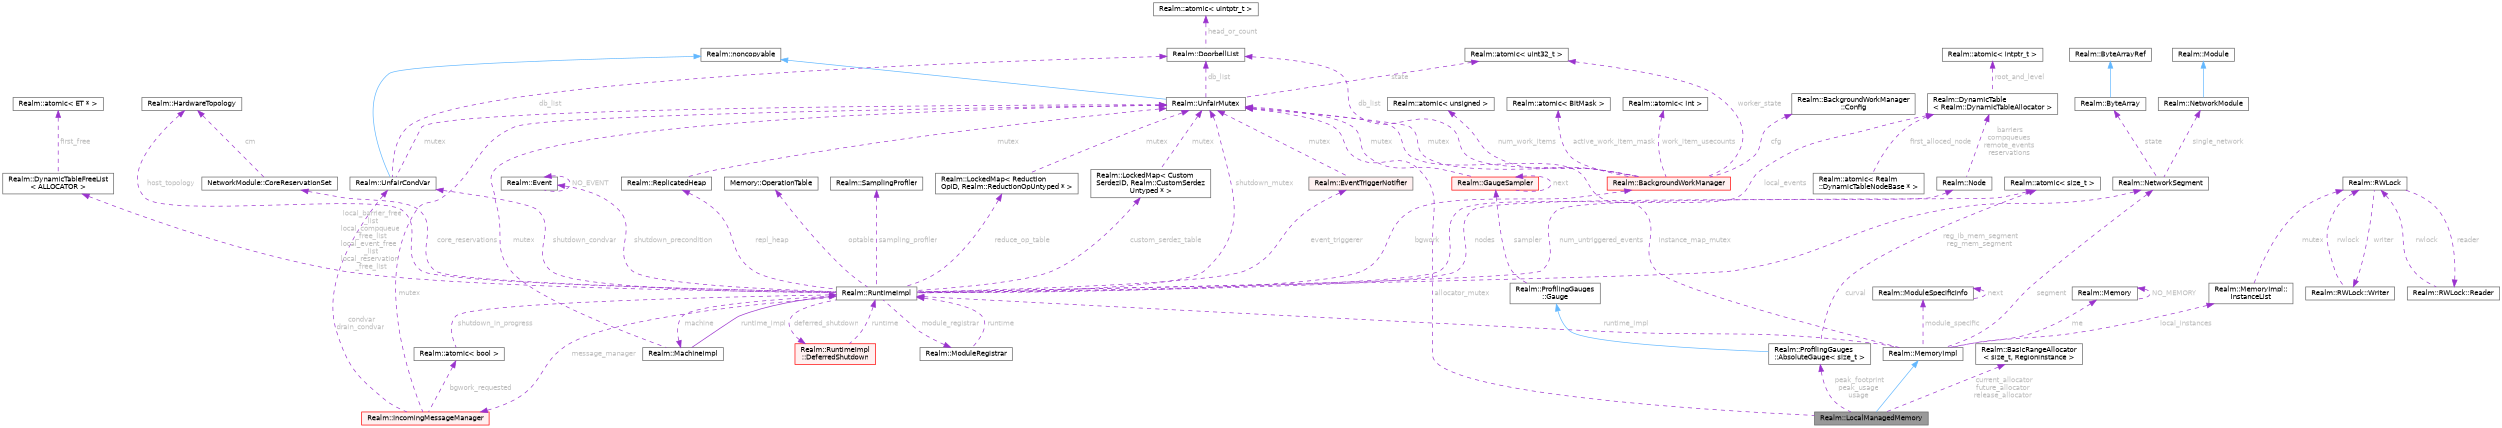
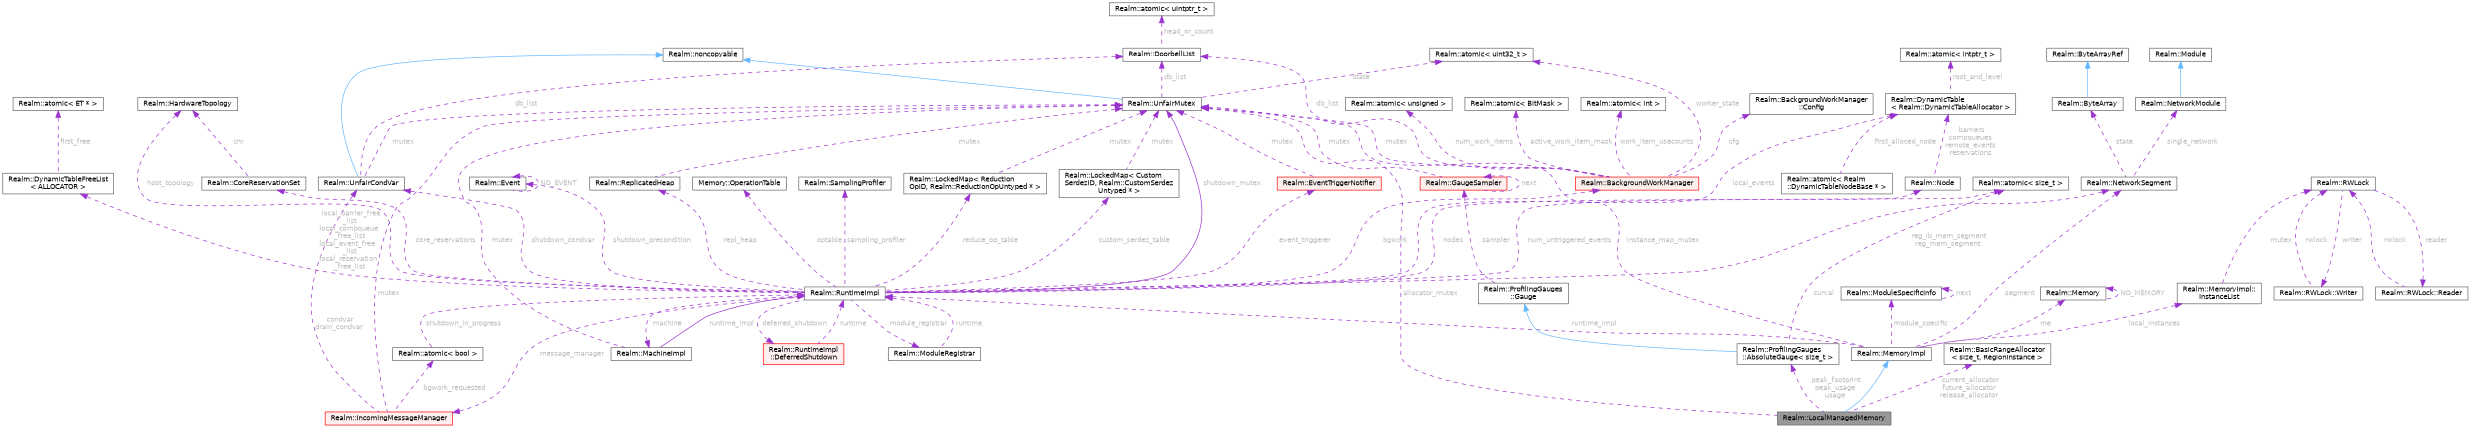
(270, 184) -> (254, 184)
(1361, 184) -> (1329, 184)
(1200, 273) -> (1170, 272)
